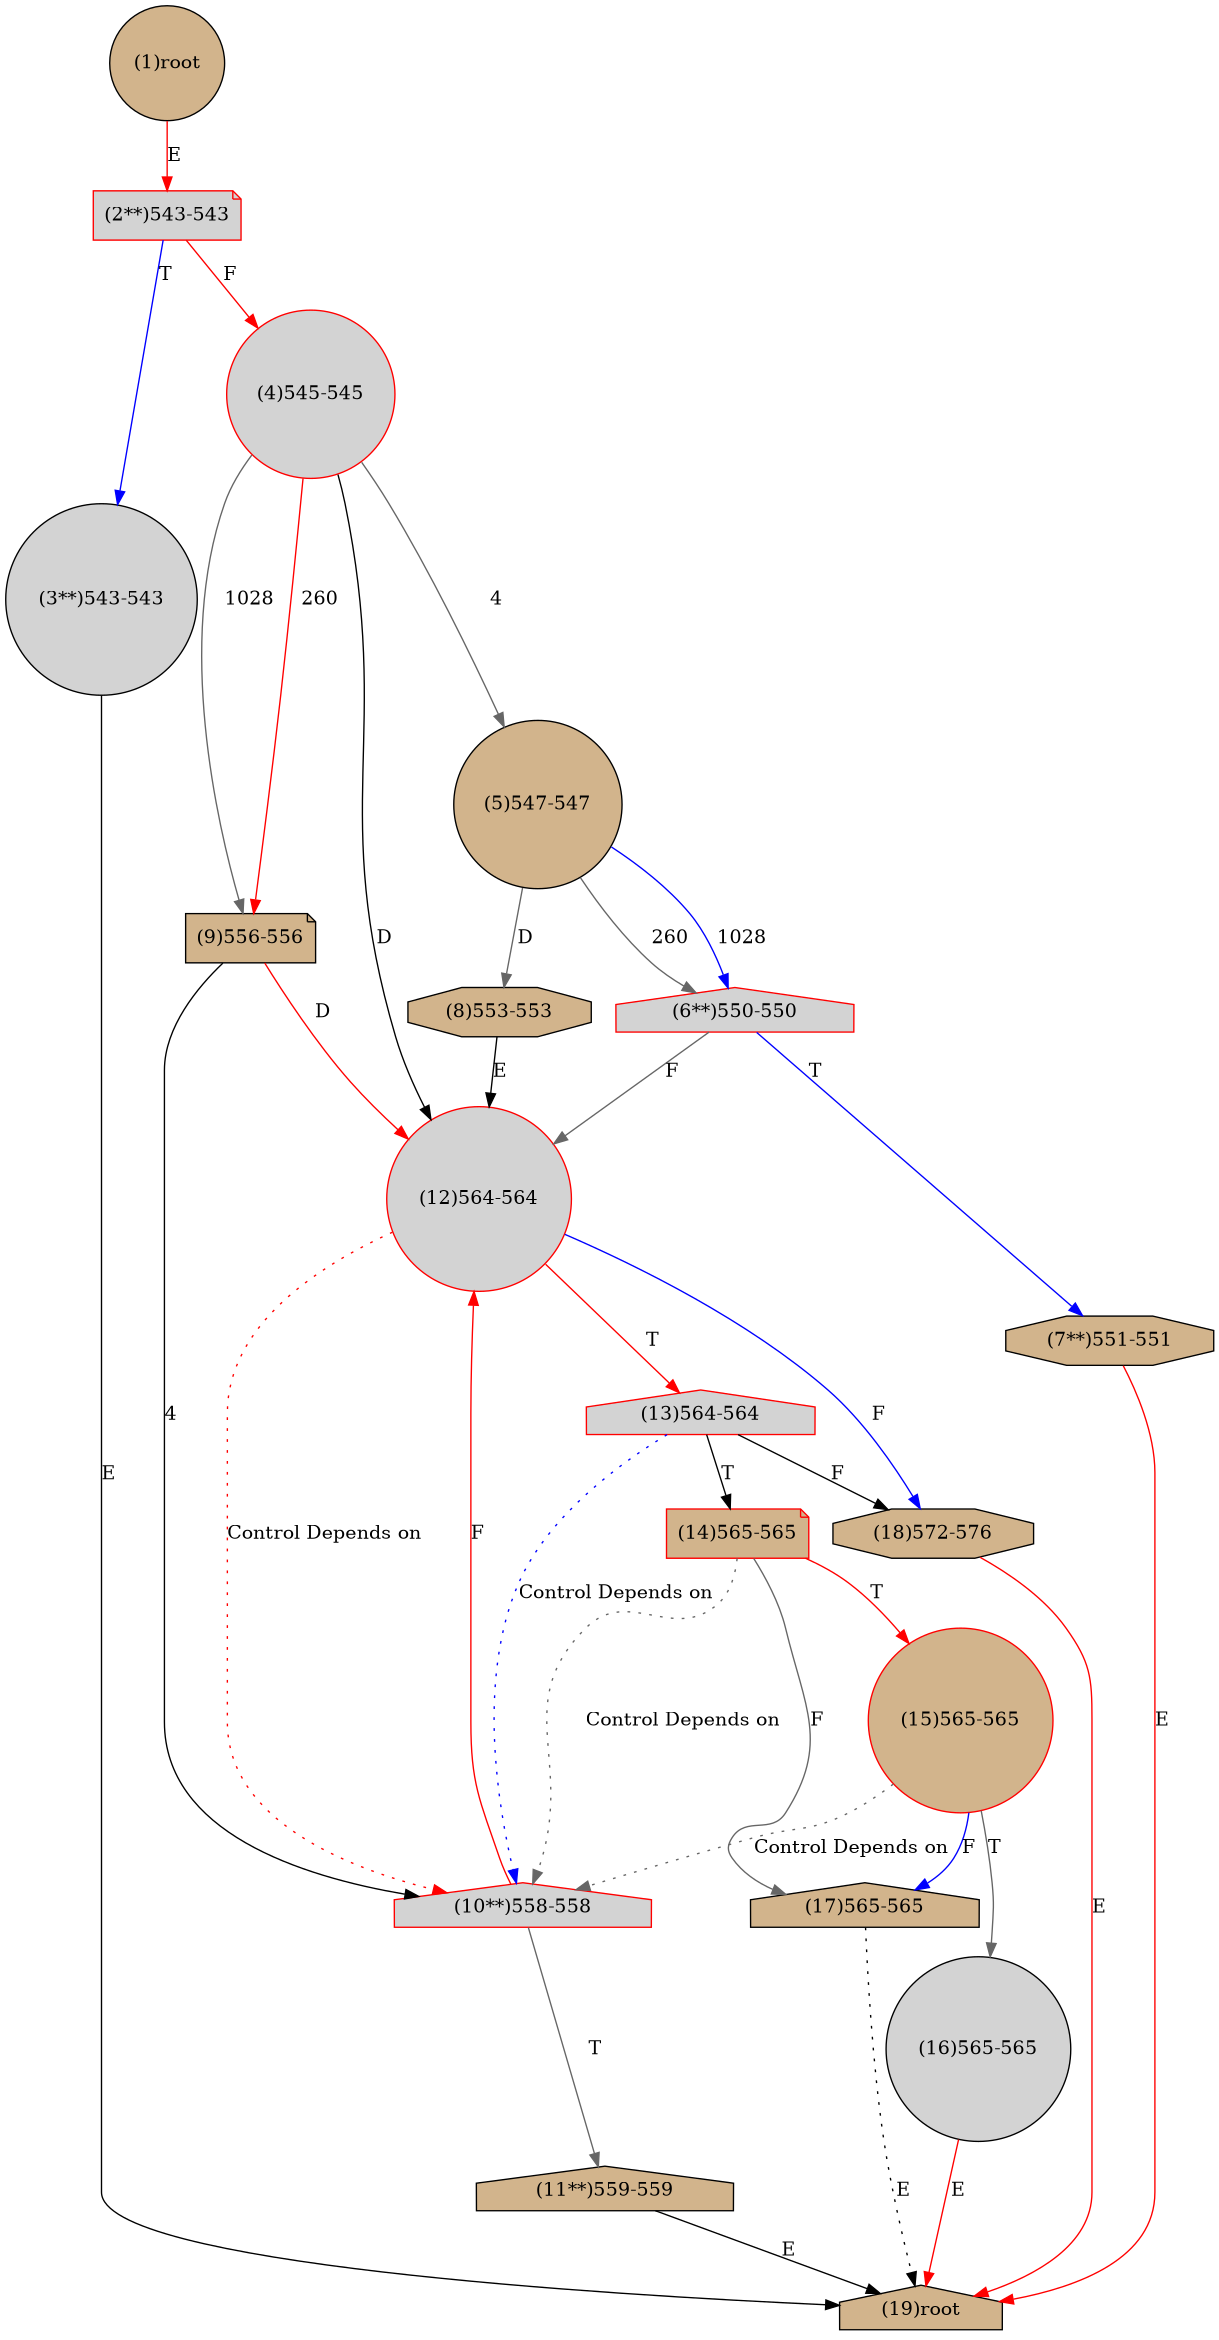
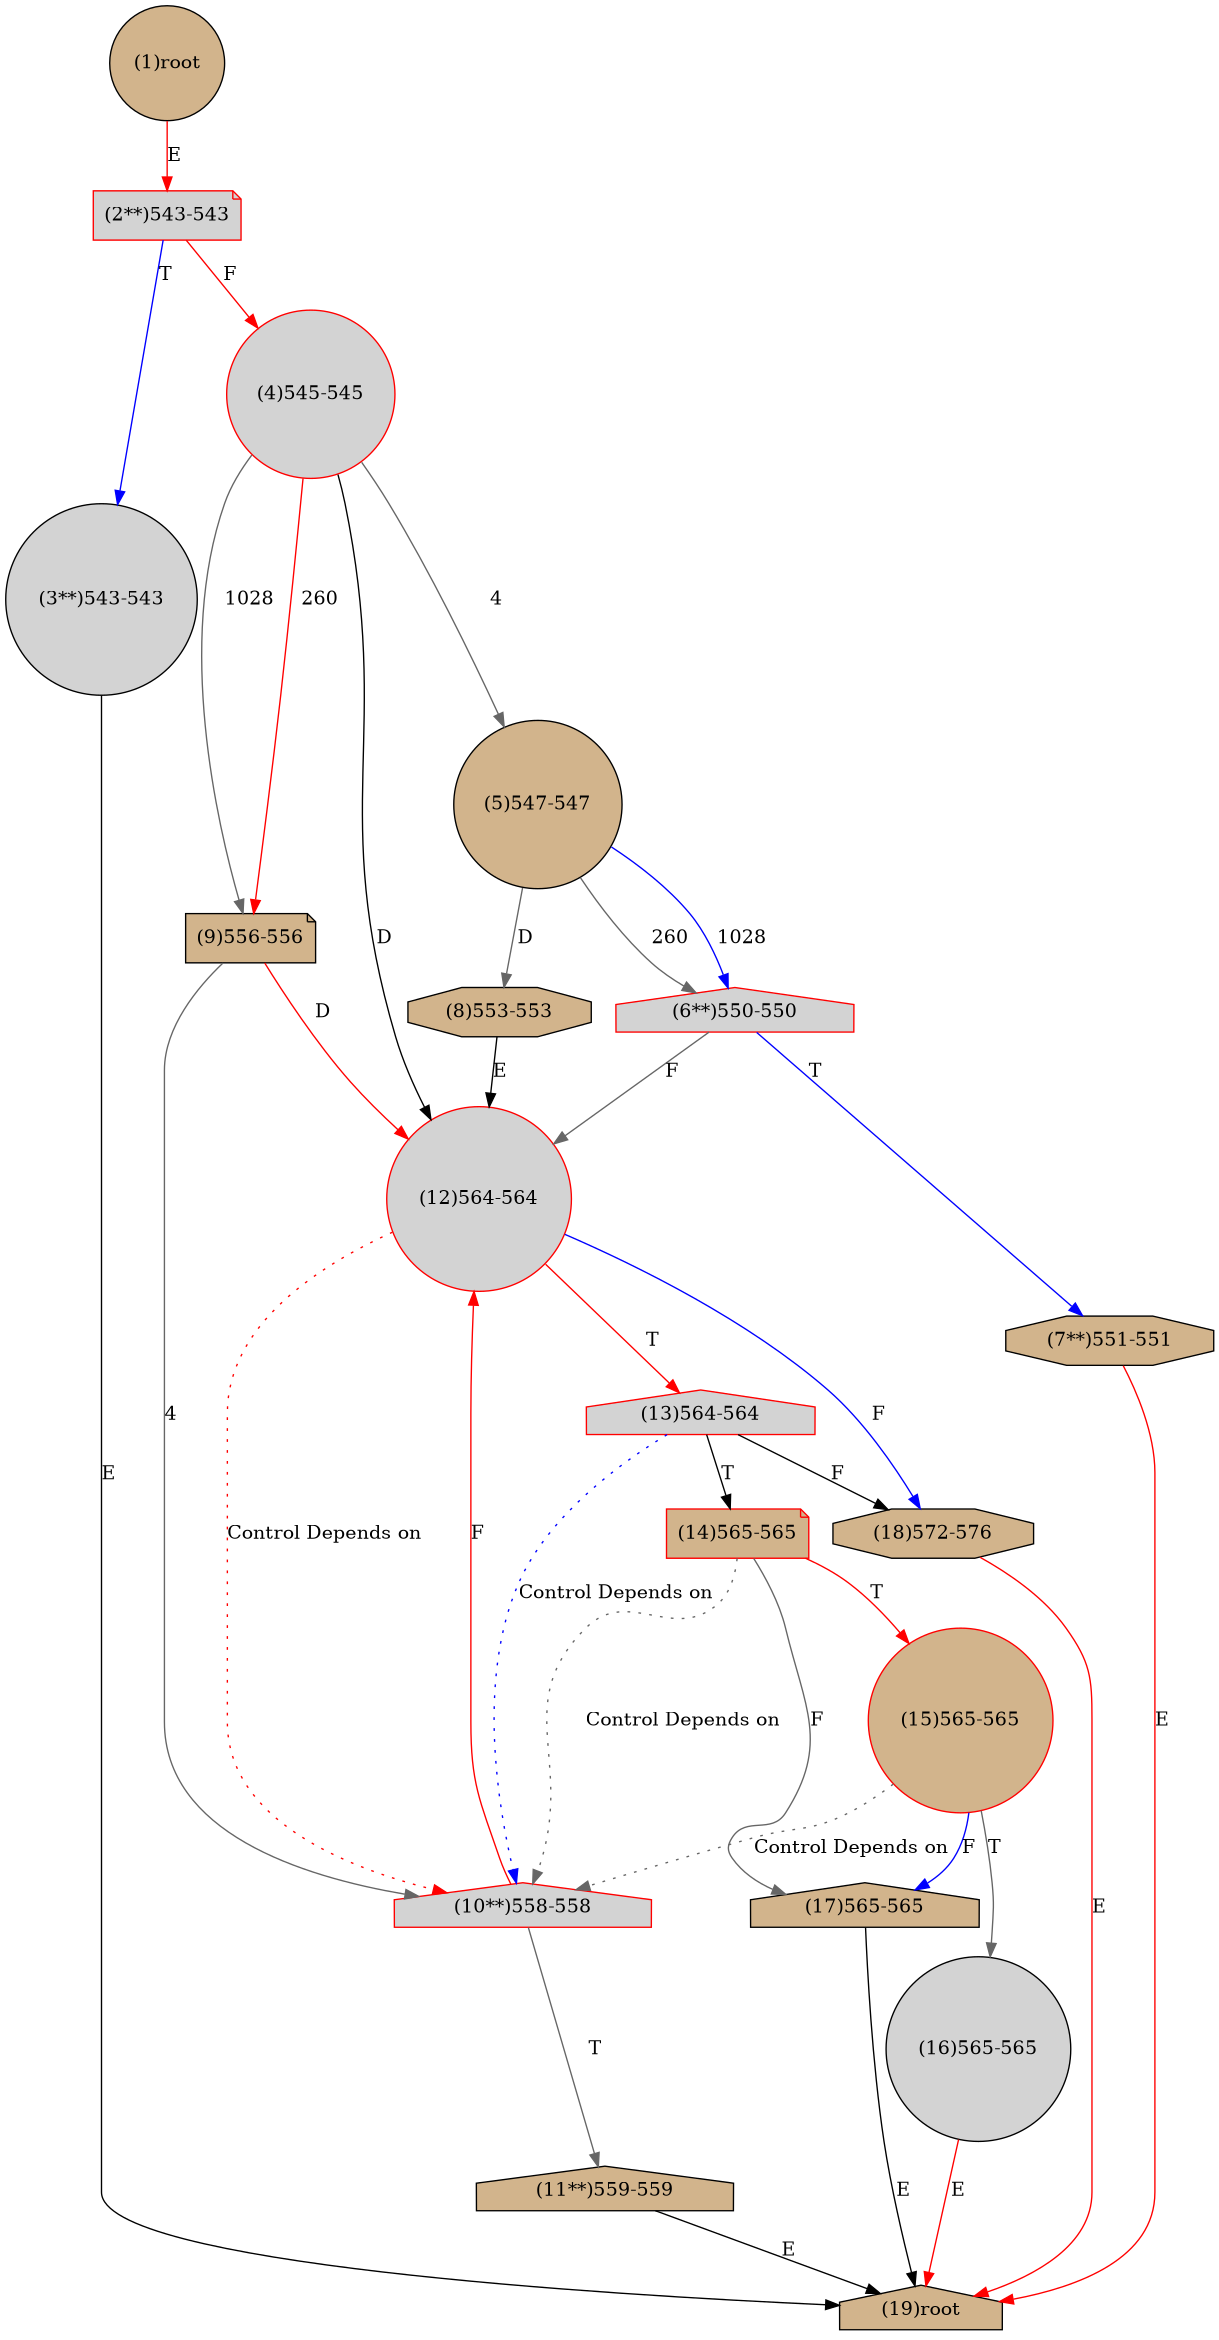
(164, 1494) -> (164, 1494)
(879, 2101) -> (879, 2101)
